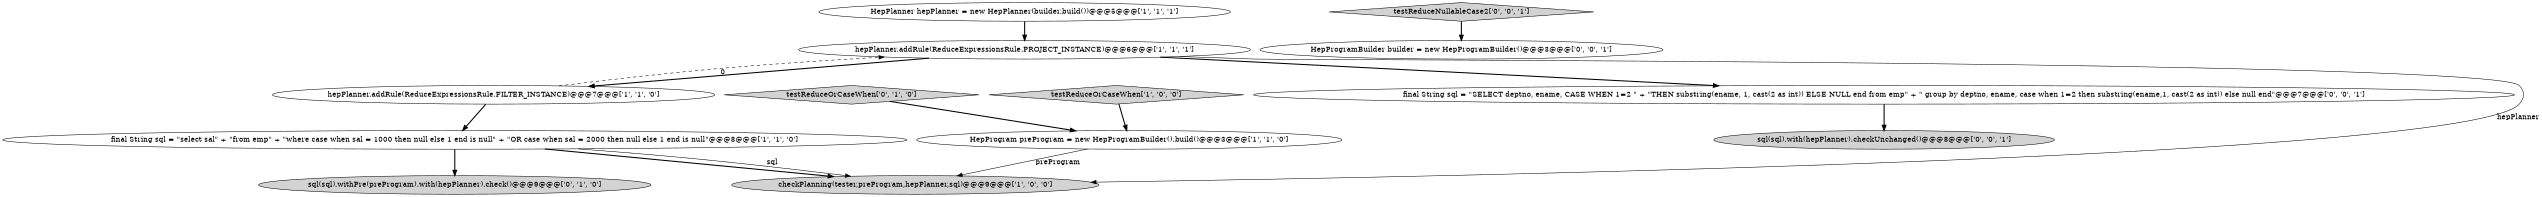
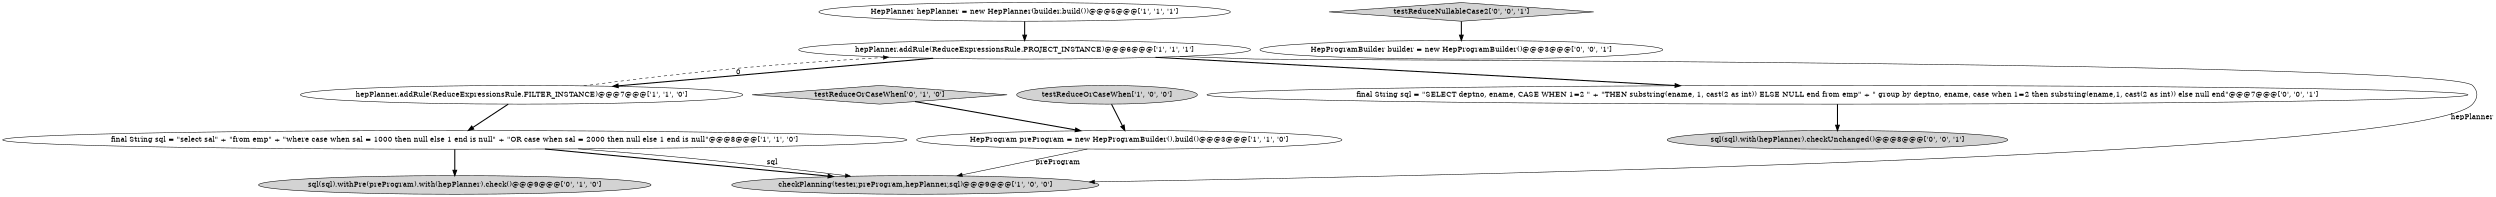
(1116, 95) -> (1107, 95)
